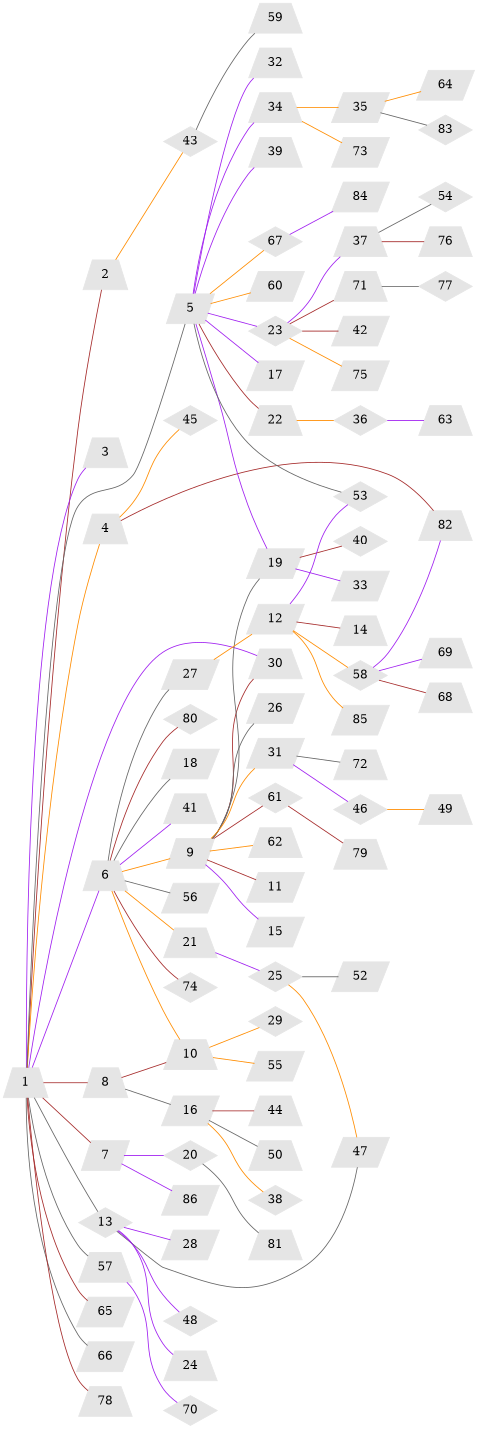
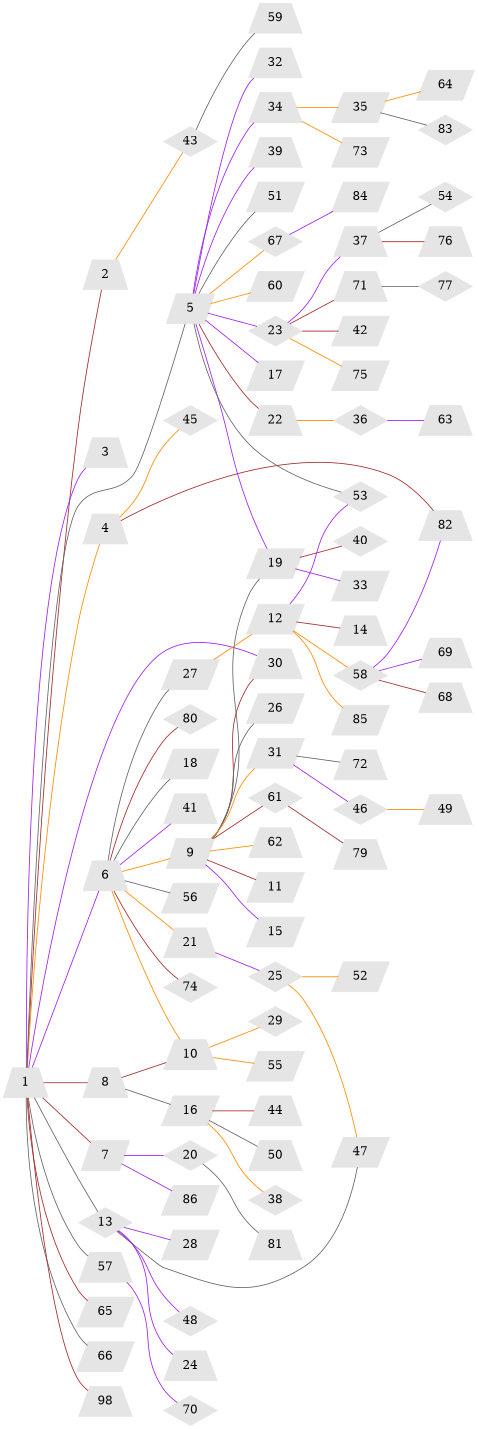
none -> (275, 197)
(320, 977) -> (320, 977)
(105, 1401) -> (105, 1401)
